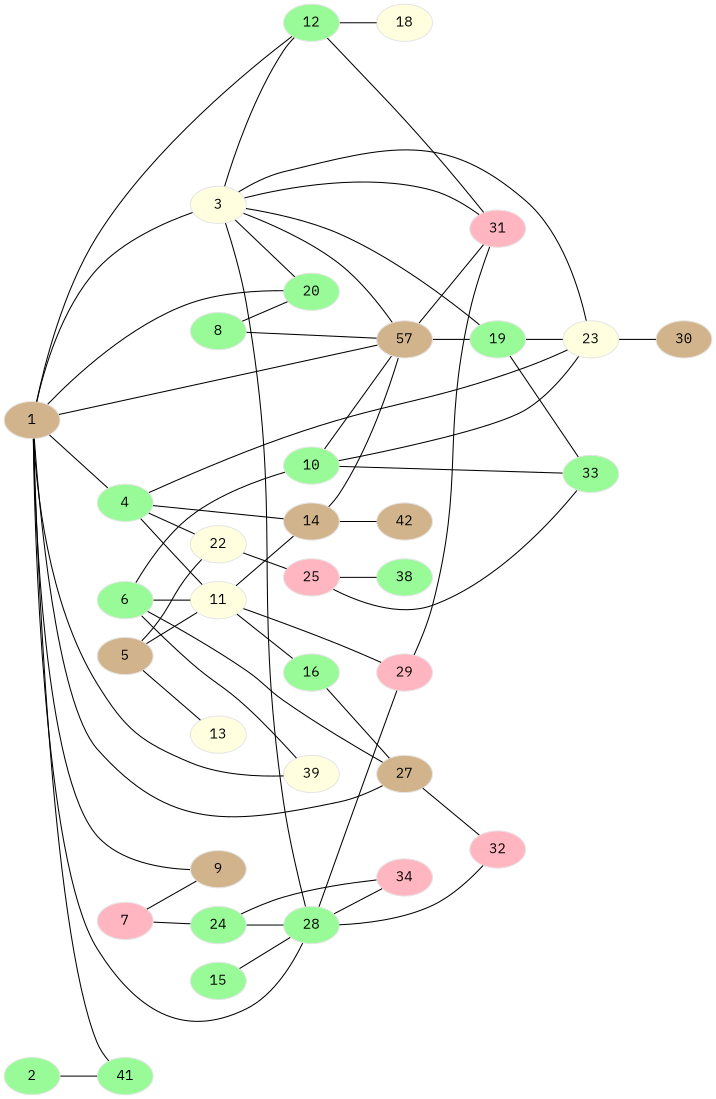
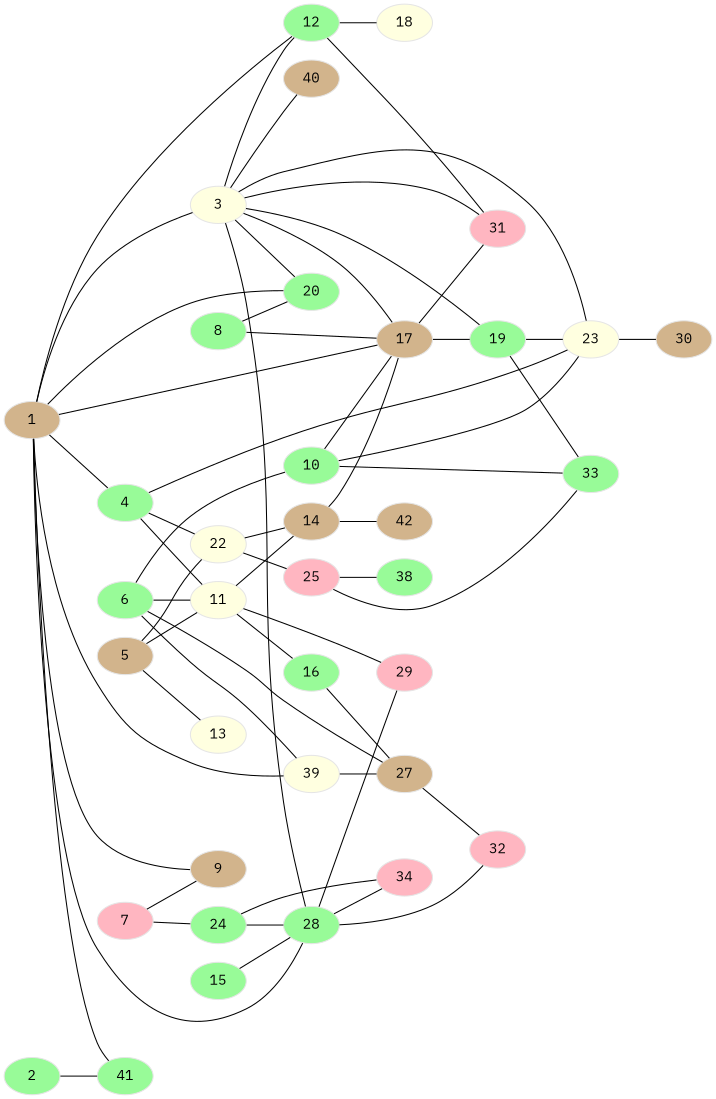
none -> (311, 79)
(405, 339) -> (405, 339)
(453, 451) -> none
(218, 512) -> (260, 534)
(95, 745) -> (358, 774)
